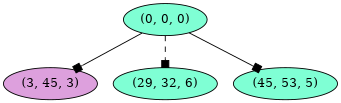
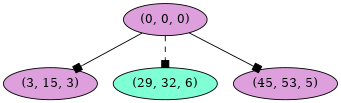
(165, 20) -> (165, 20)
(50, 84) -> (50, 84)
(285, 84) -> (285, 84)
